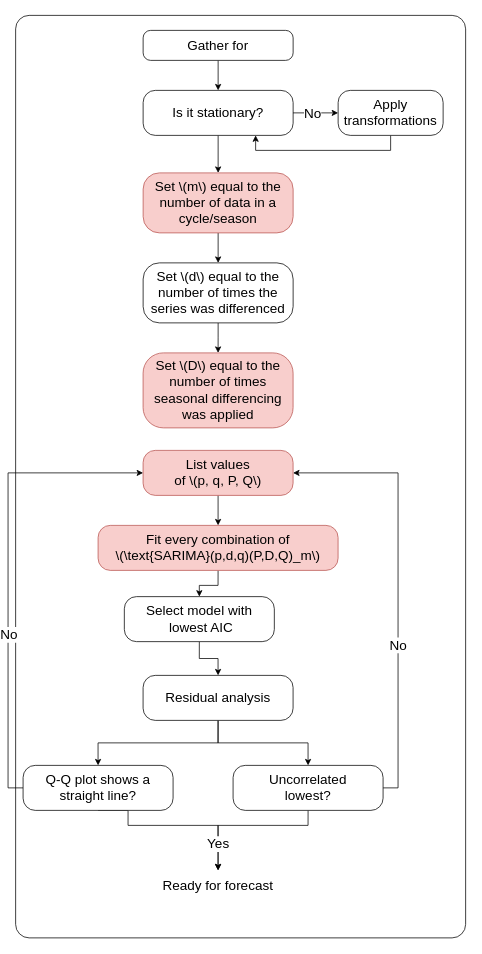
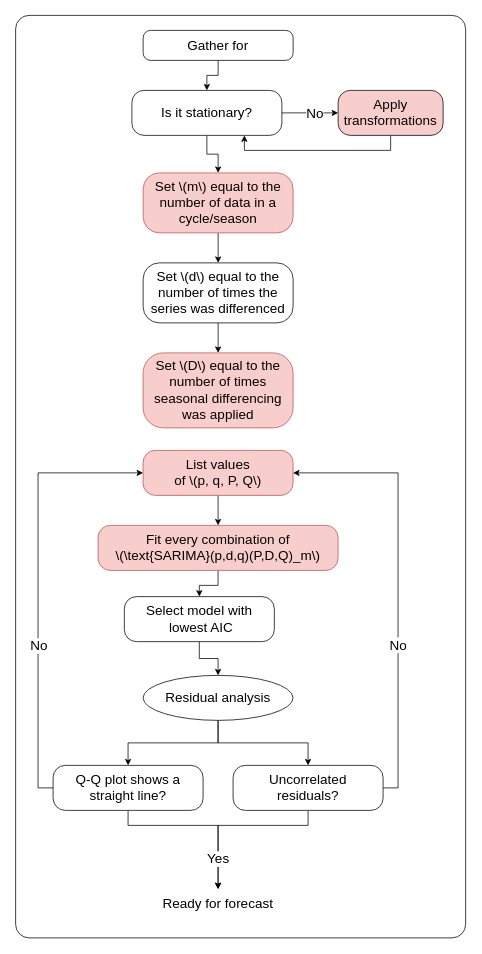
(218, 113) -> (207, 113)
(390, 113) -> (390, 113)
(218, 698) -> (218, 698)
(98, 788) -> (128, 788)
(308, 788) -> (308, 788)
(218, 885) -> (218, 904)
